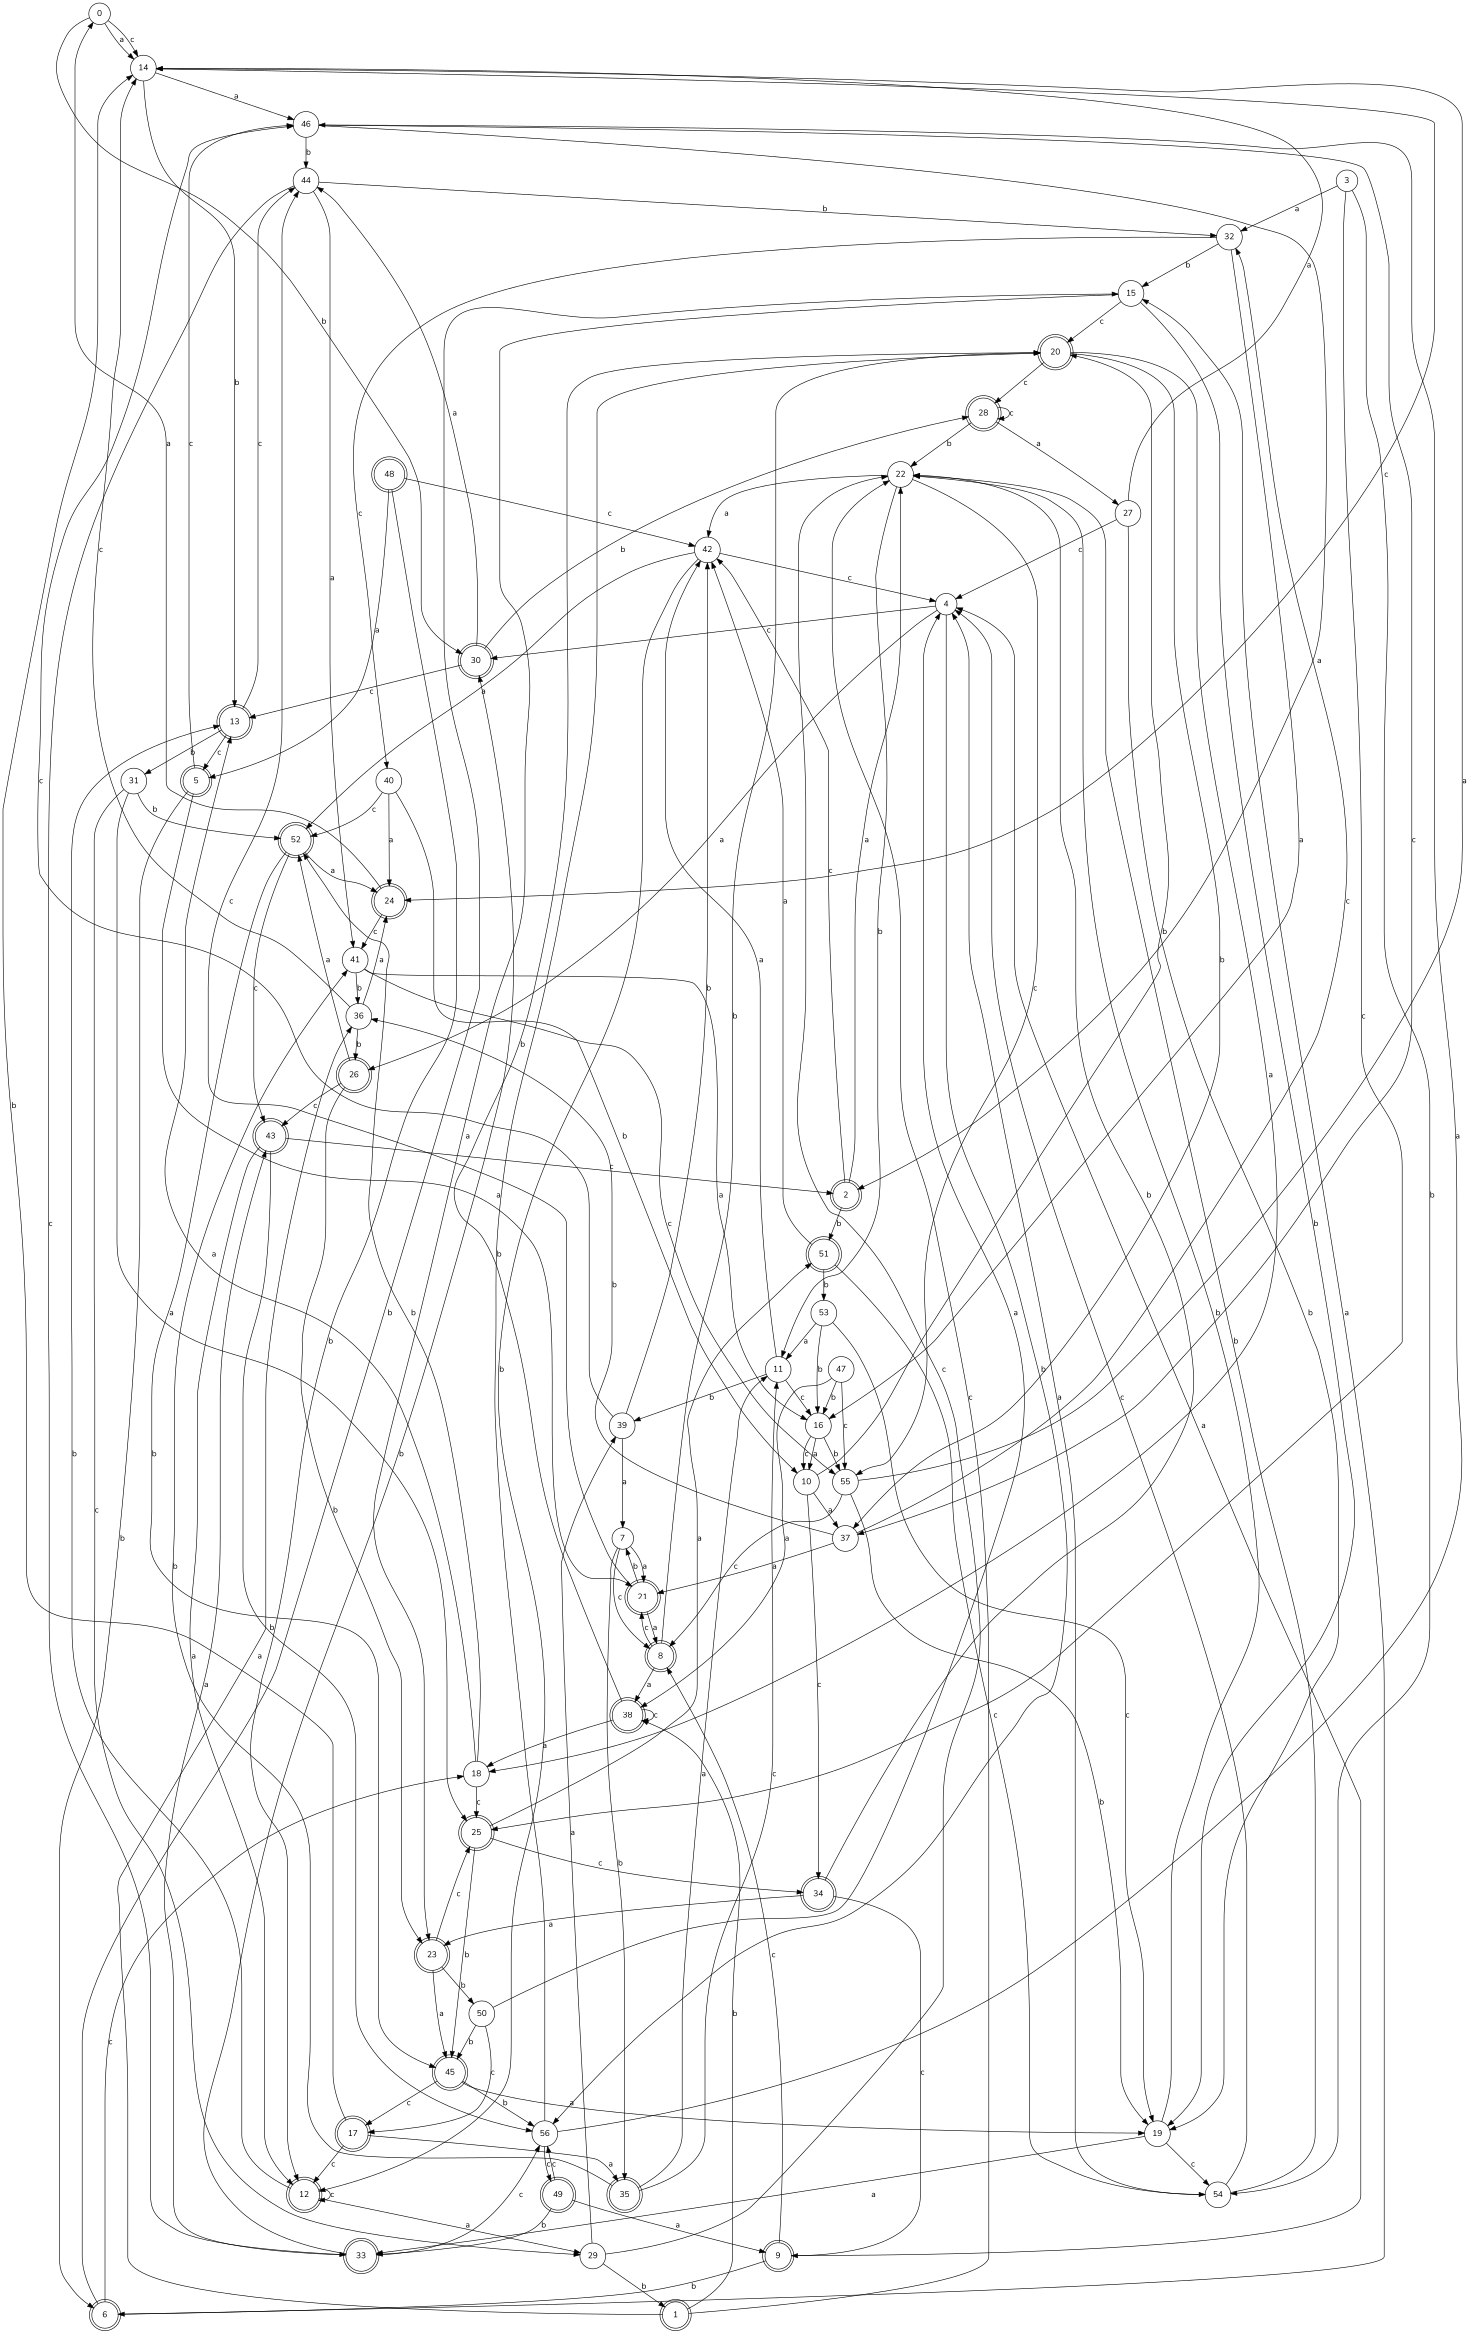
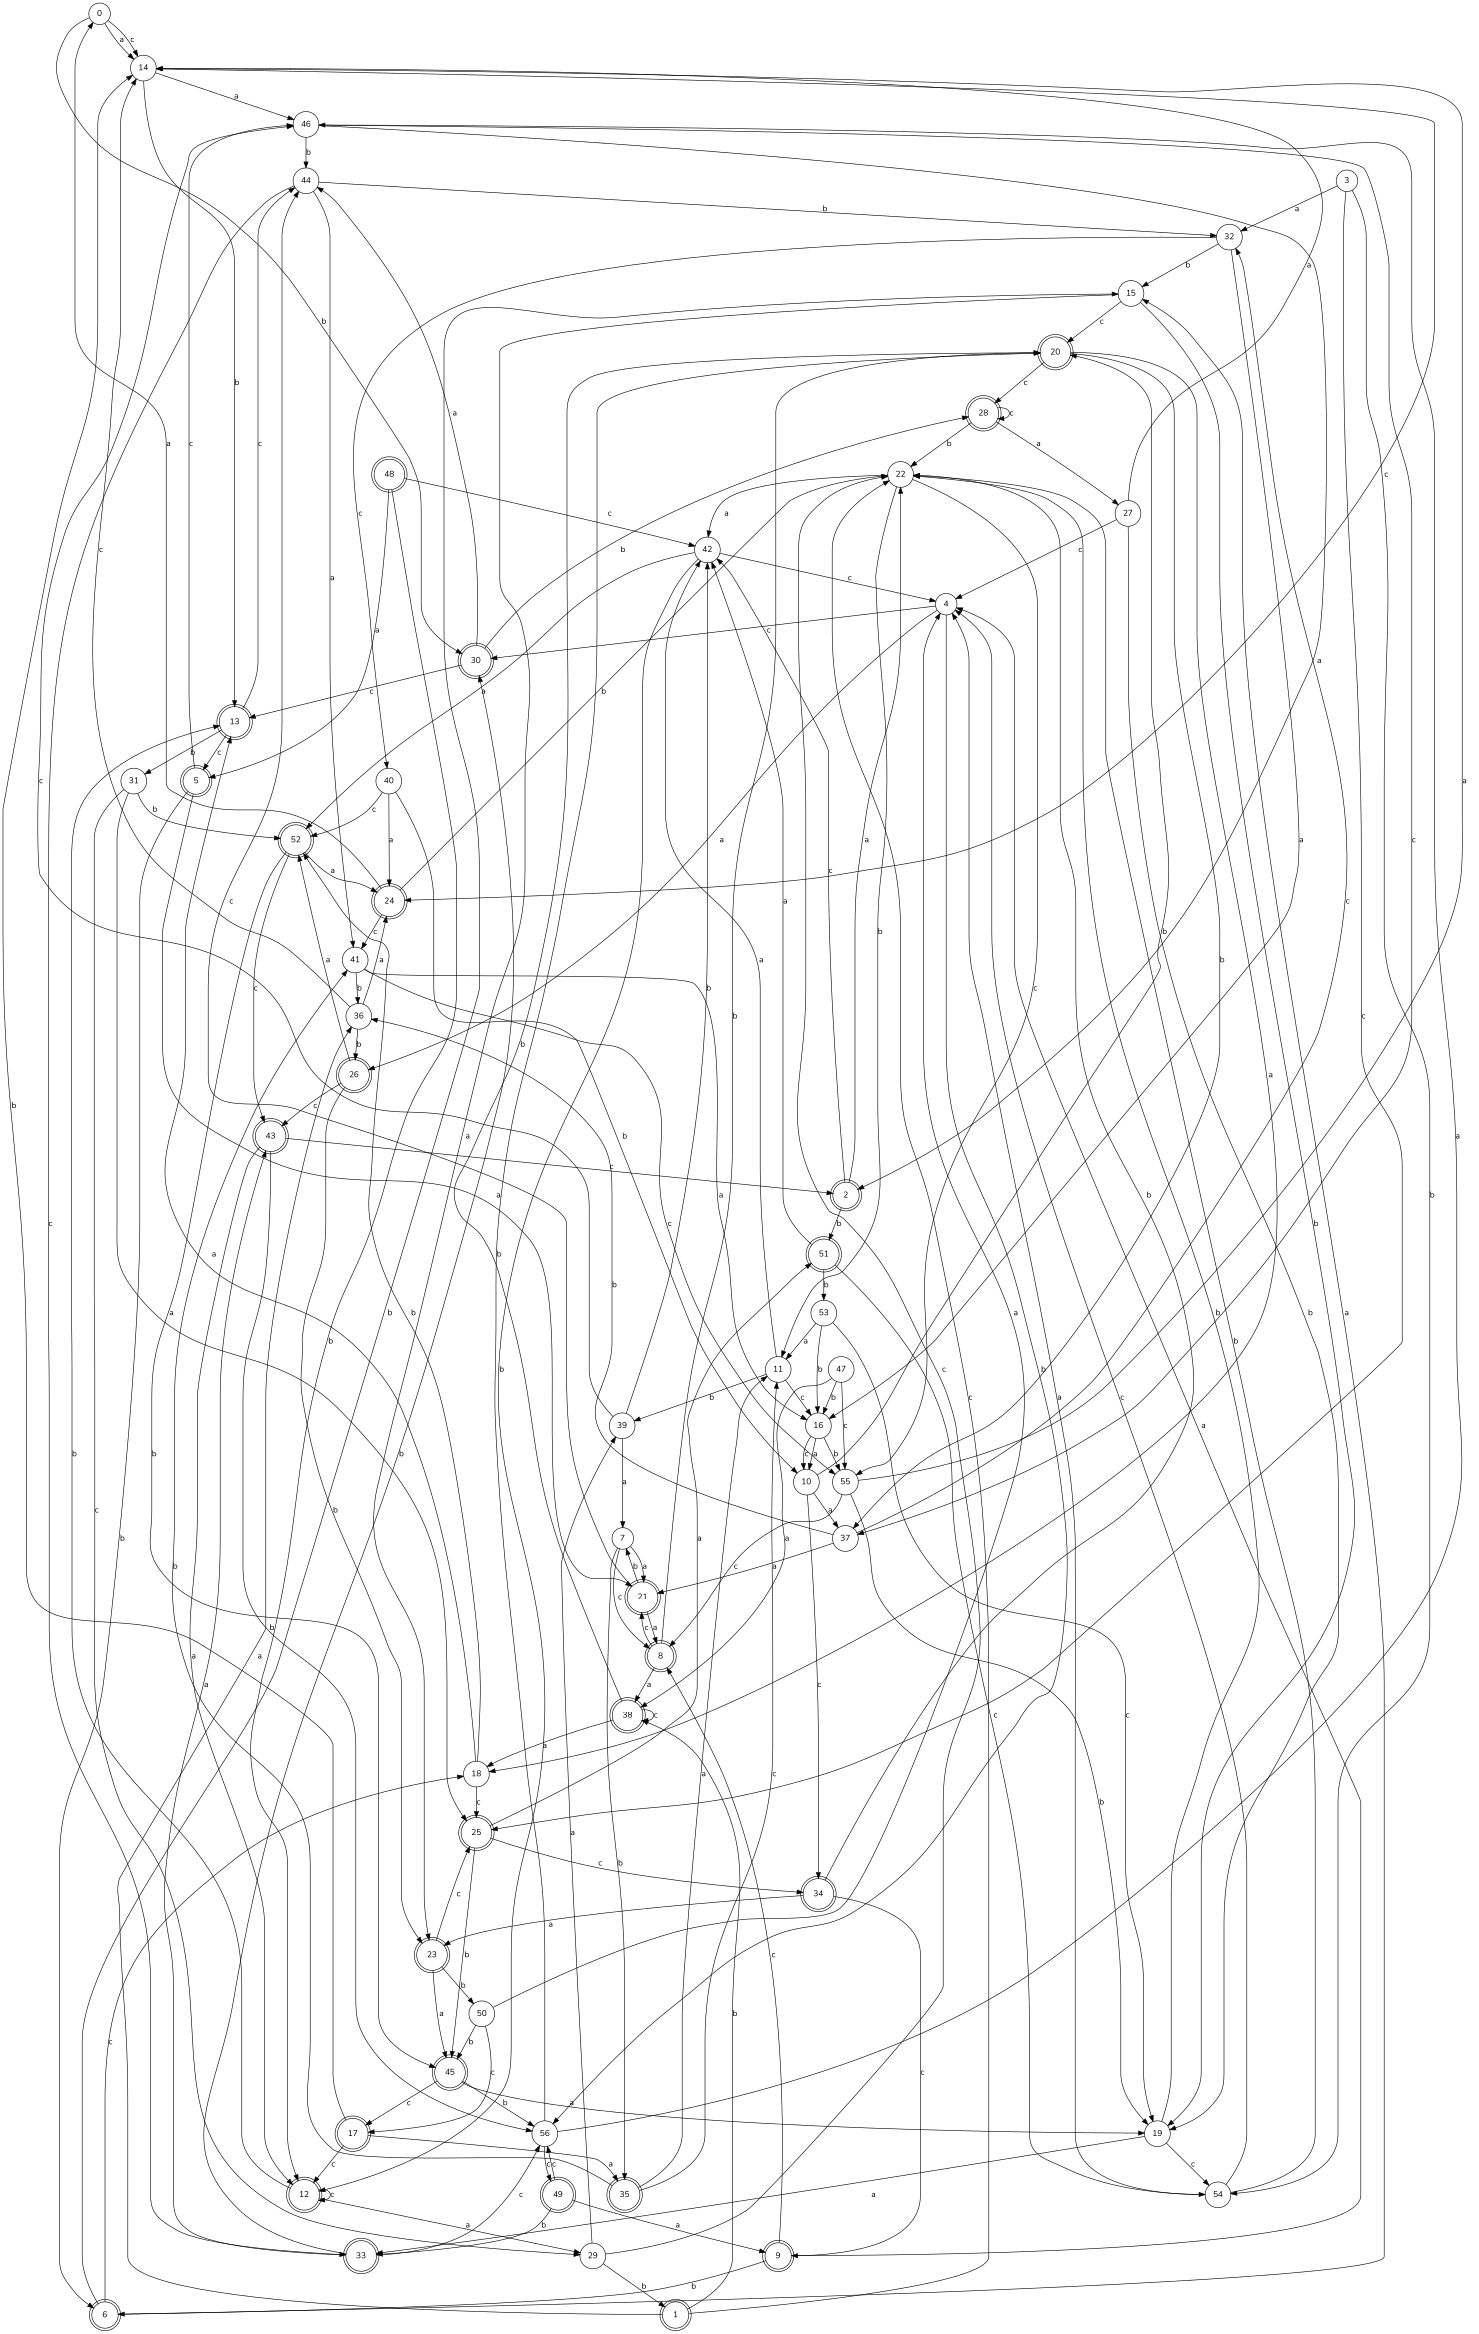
none -> (628, 661)
